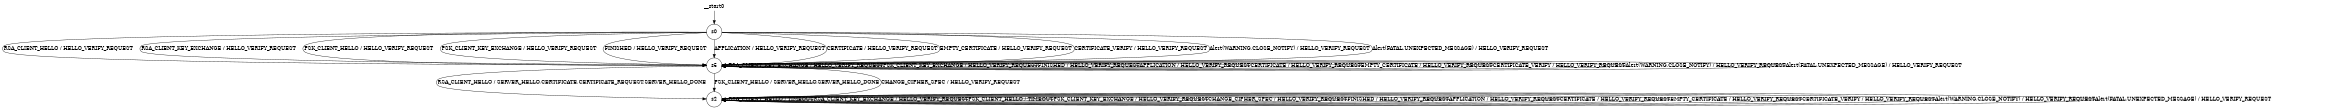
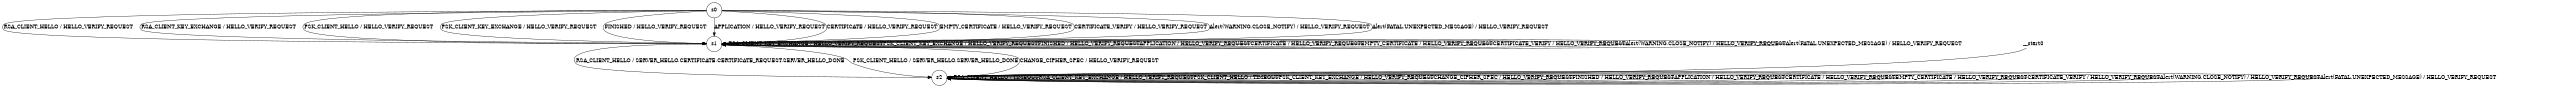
(714, 16) -> (1732, 69)
(714, 66) -> (714, 44)
